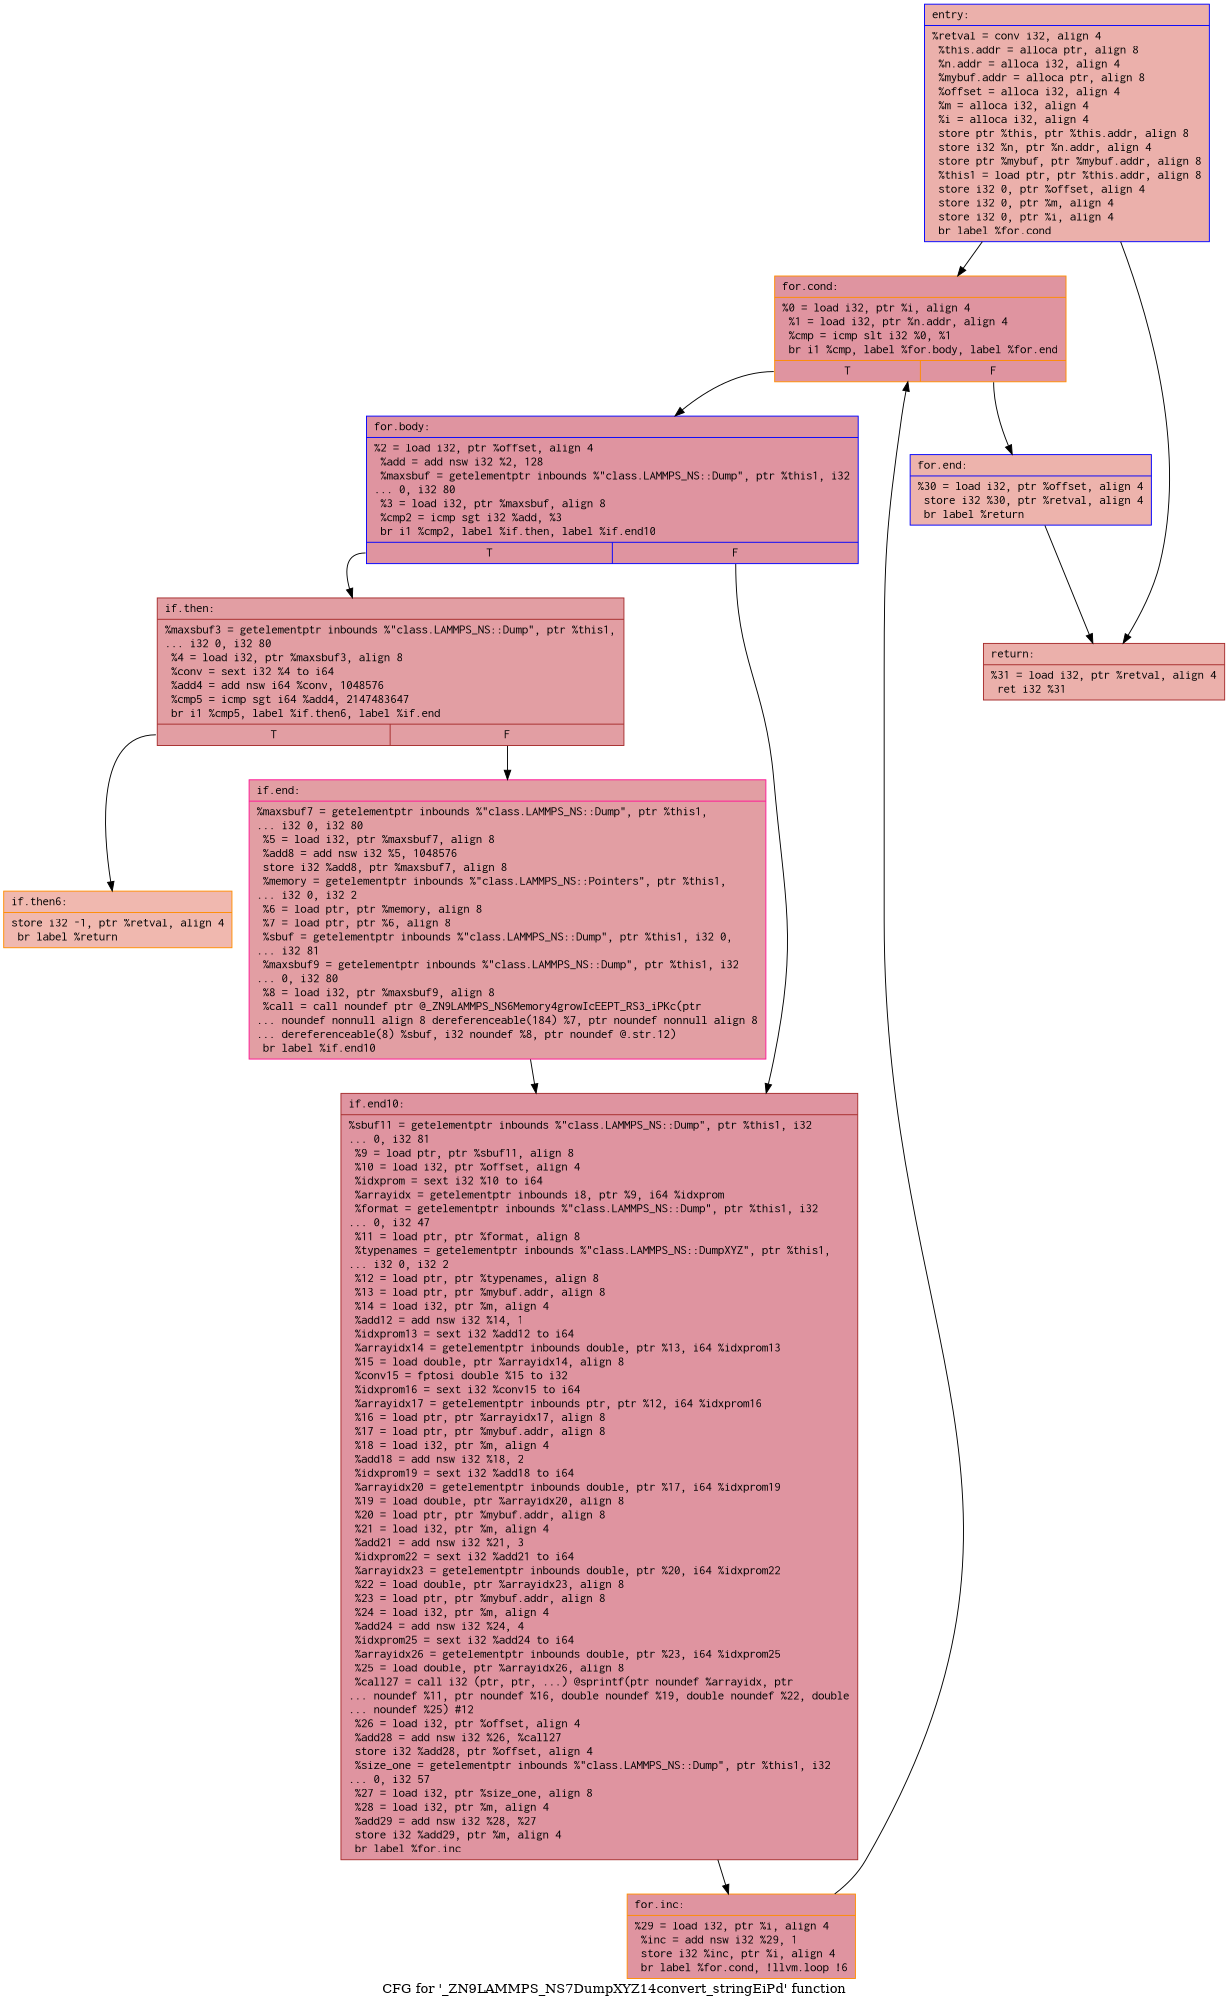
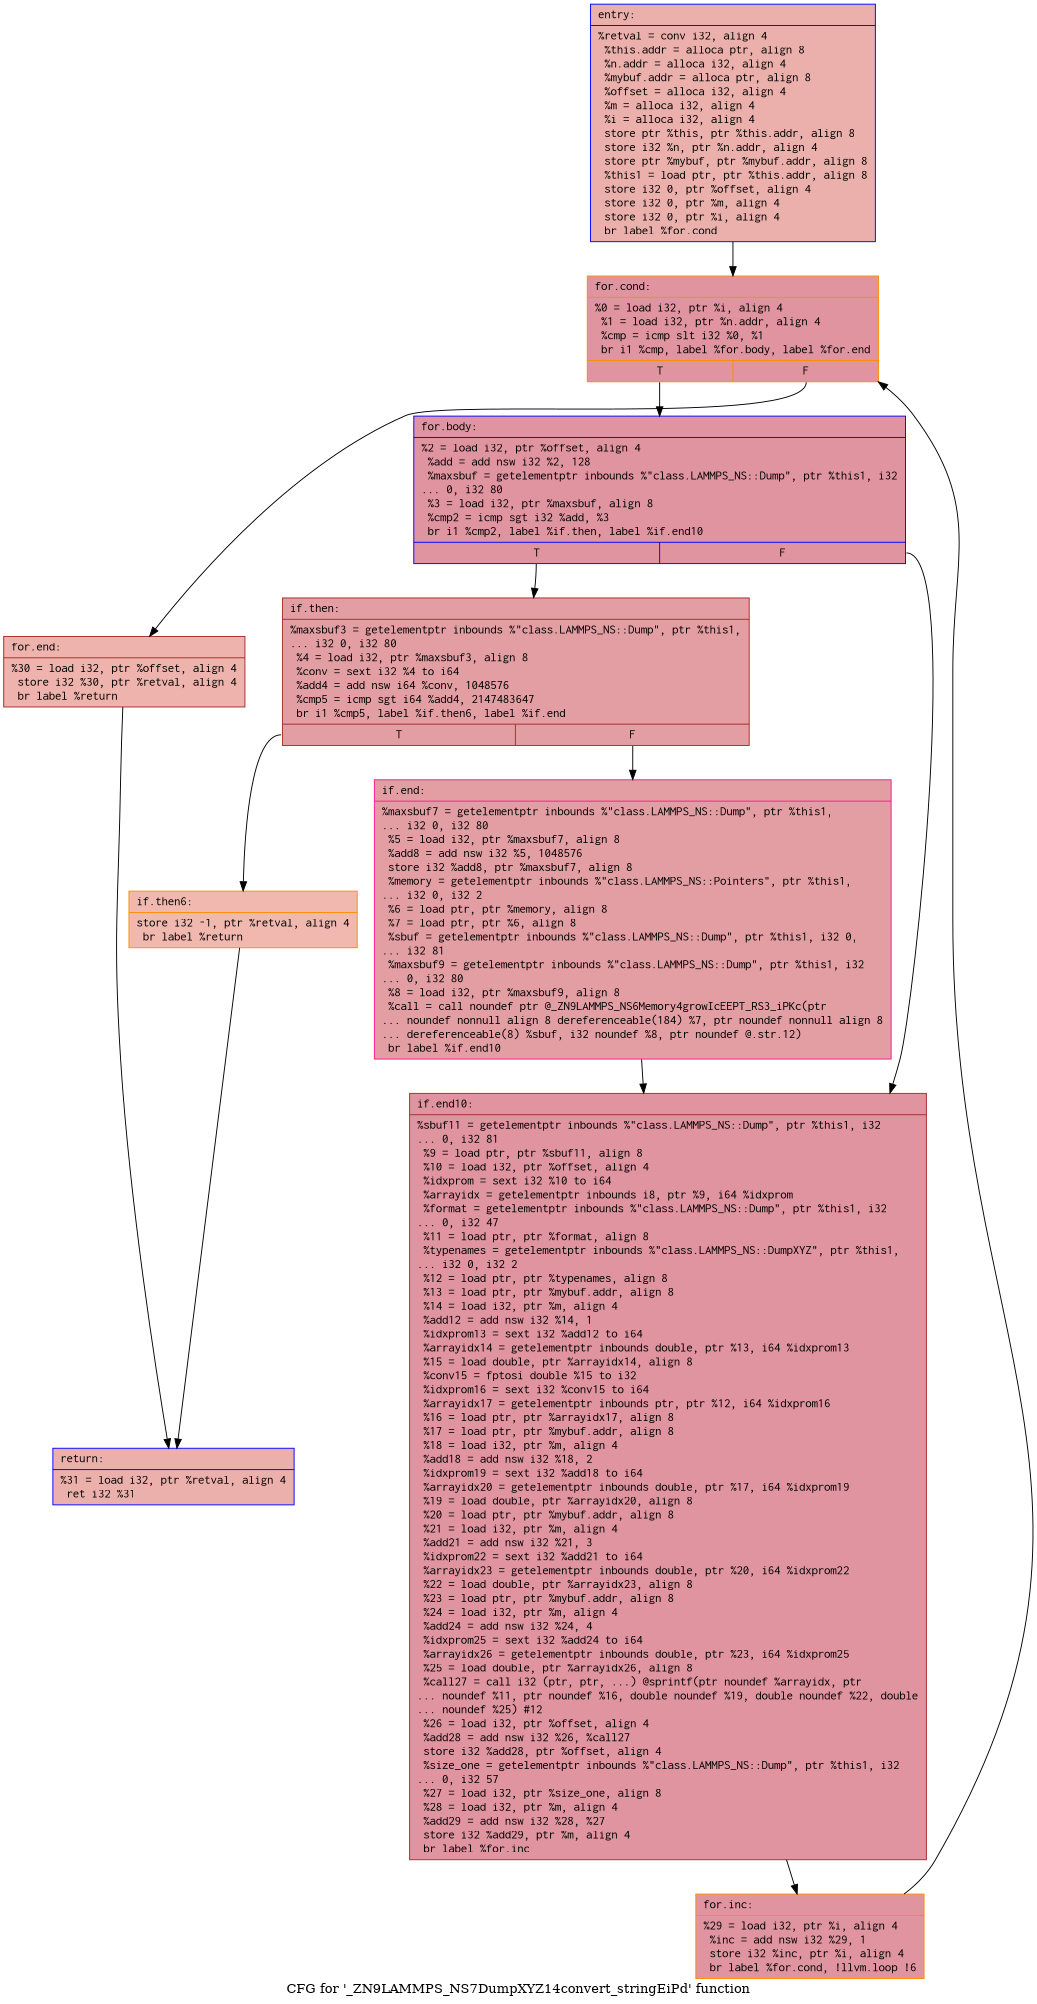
(1168, 439) -> (209, 1193)
(1031, 490) -> (124, 672)
(1104, 672) -> (173, 1477)
